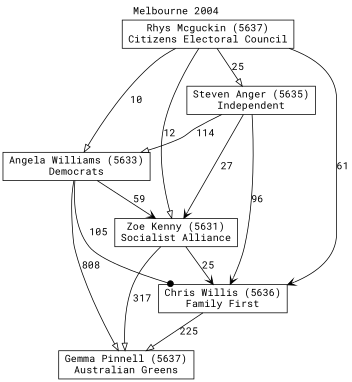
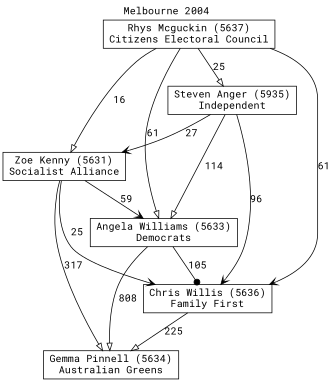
(136, 100) -> (153, 133)
(251, 100) -> (232, 100)
(170, 133) -> (120, 100)
(123, 197) -> (111, 197)
(126, 365) -> (111, 365)
